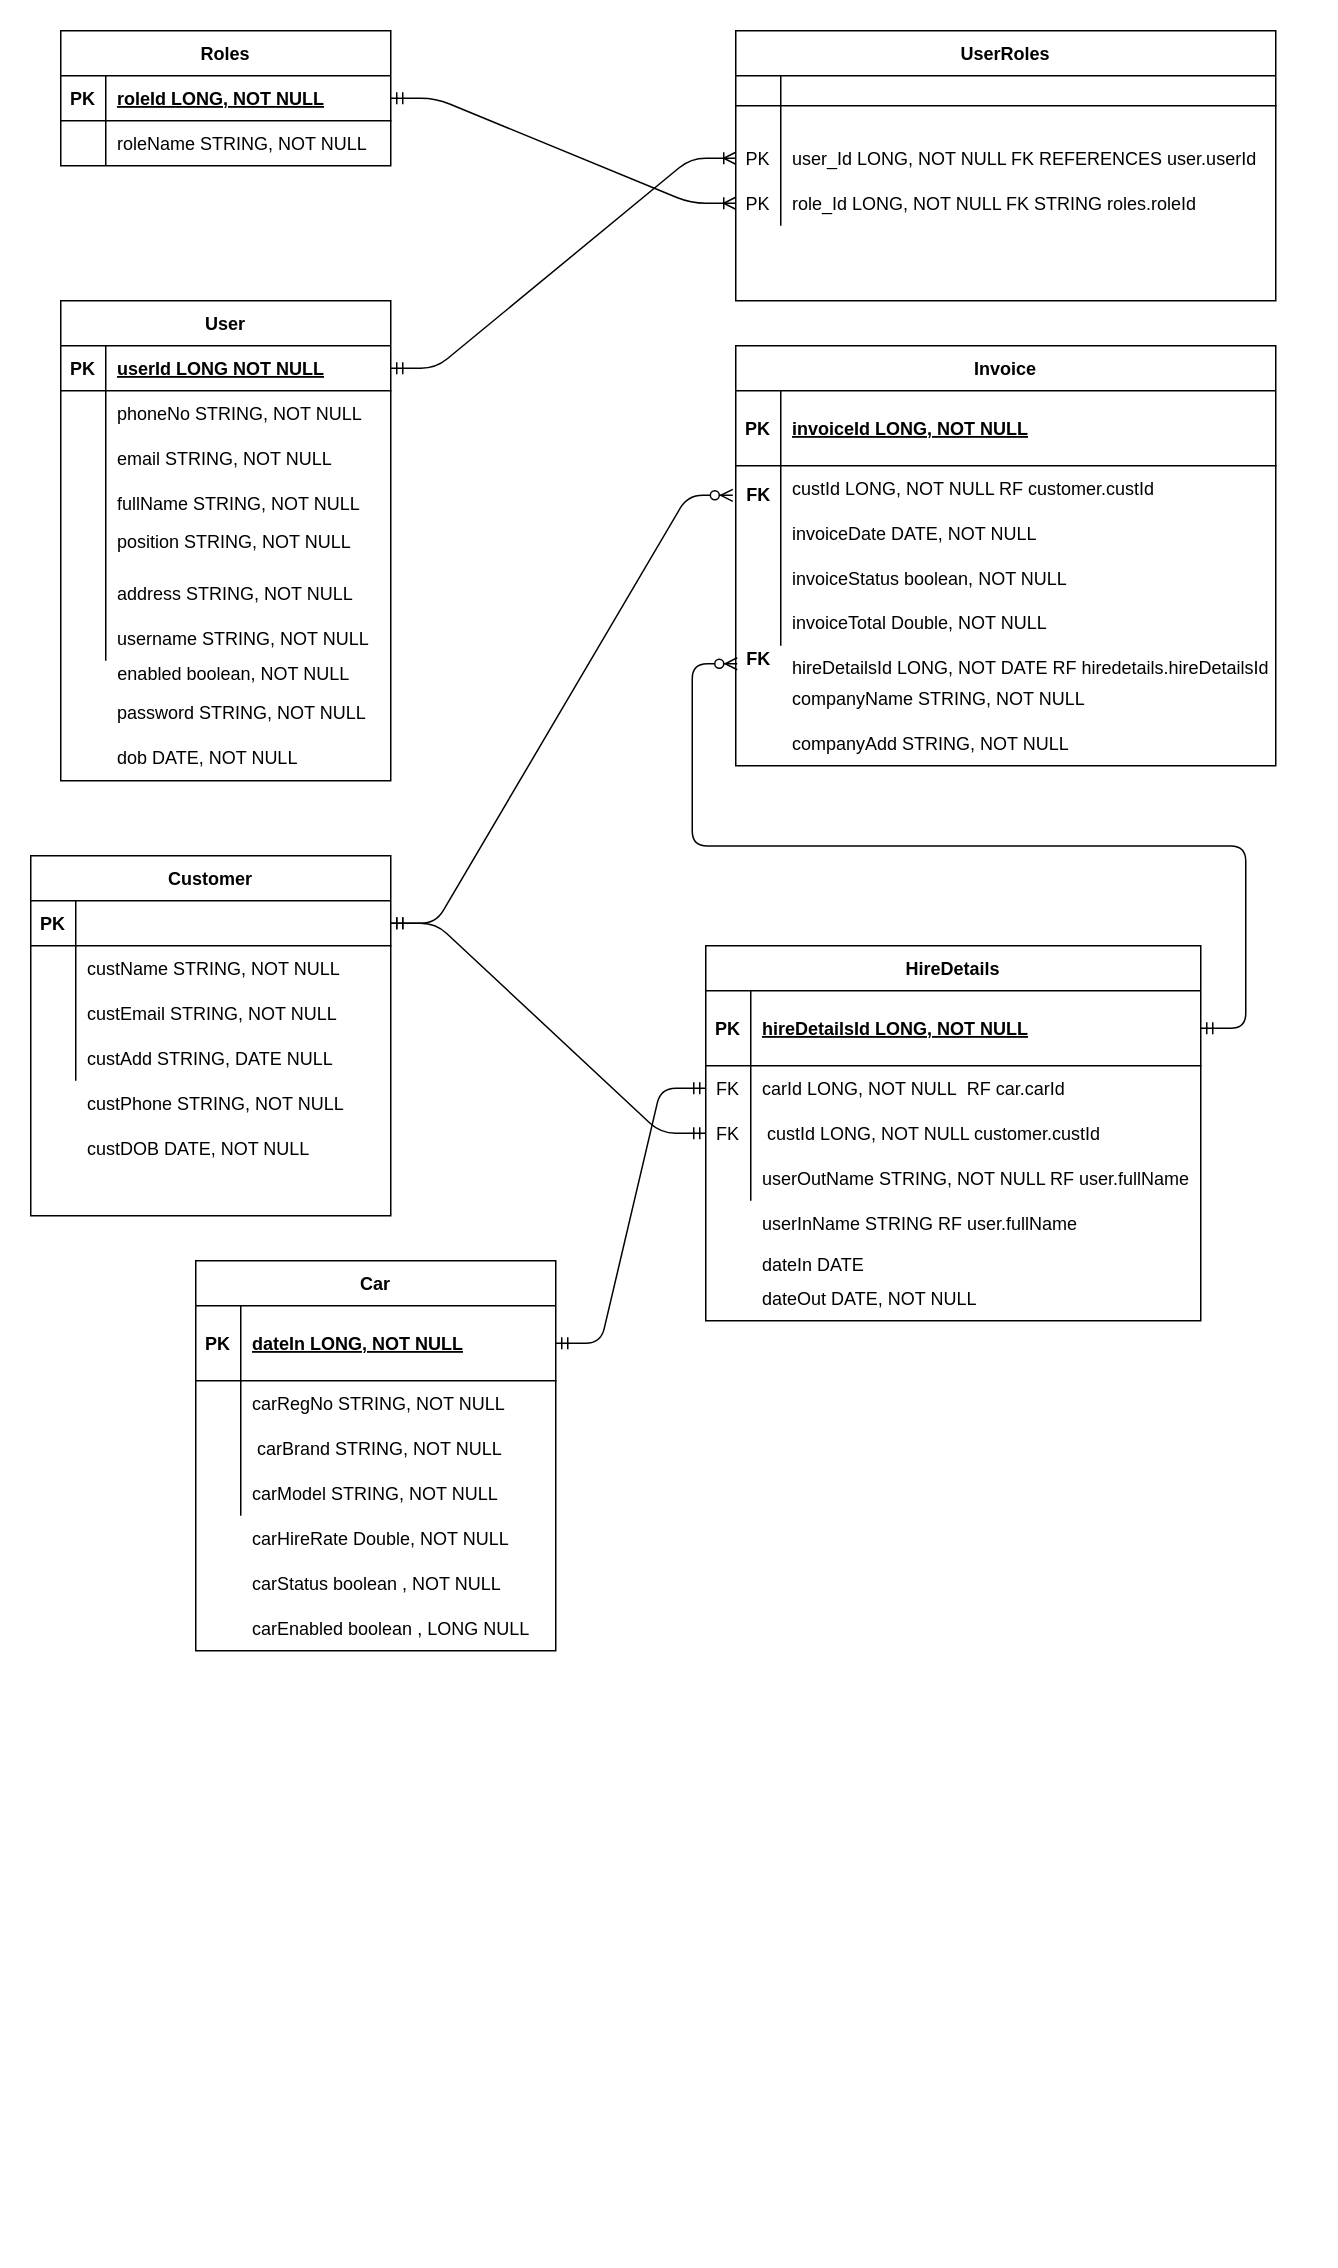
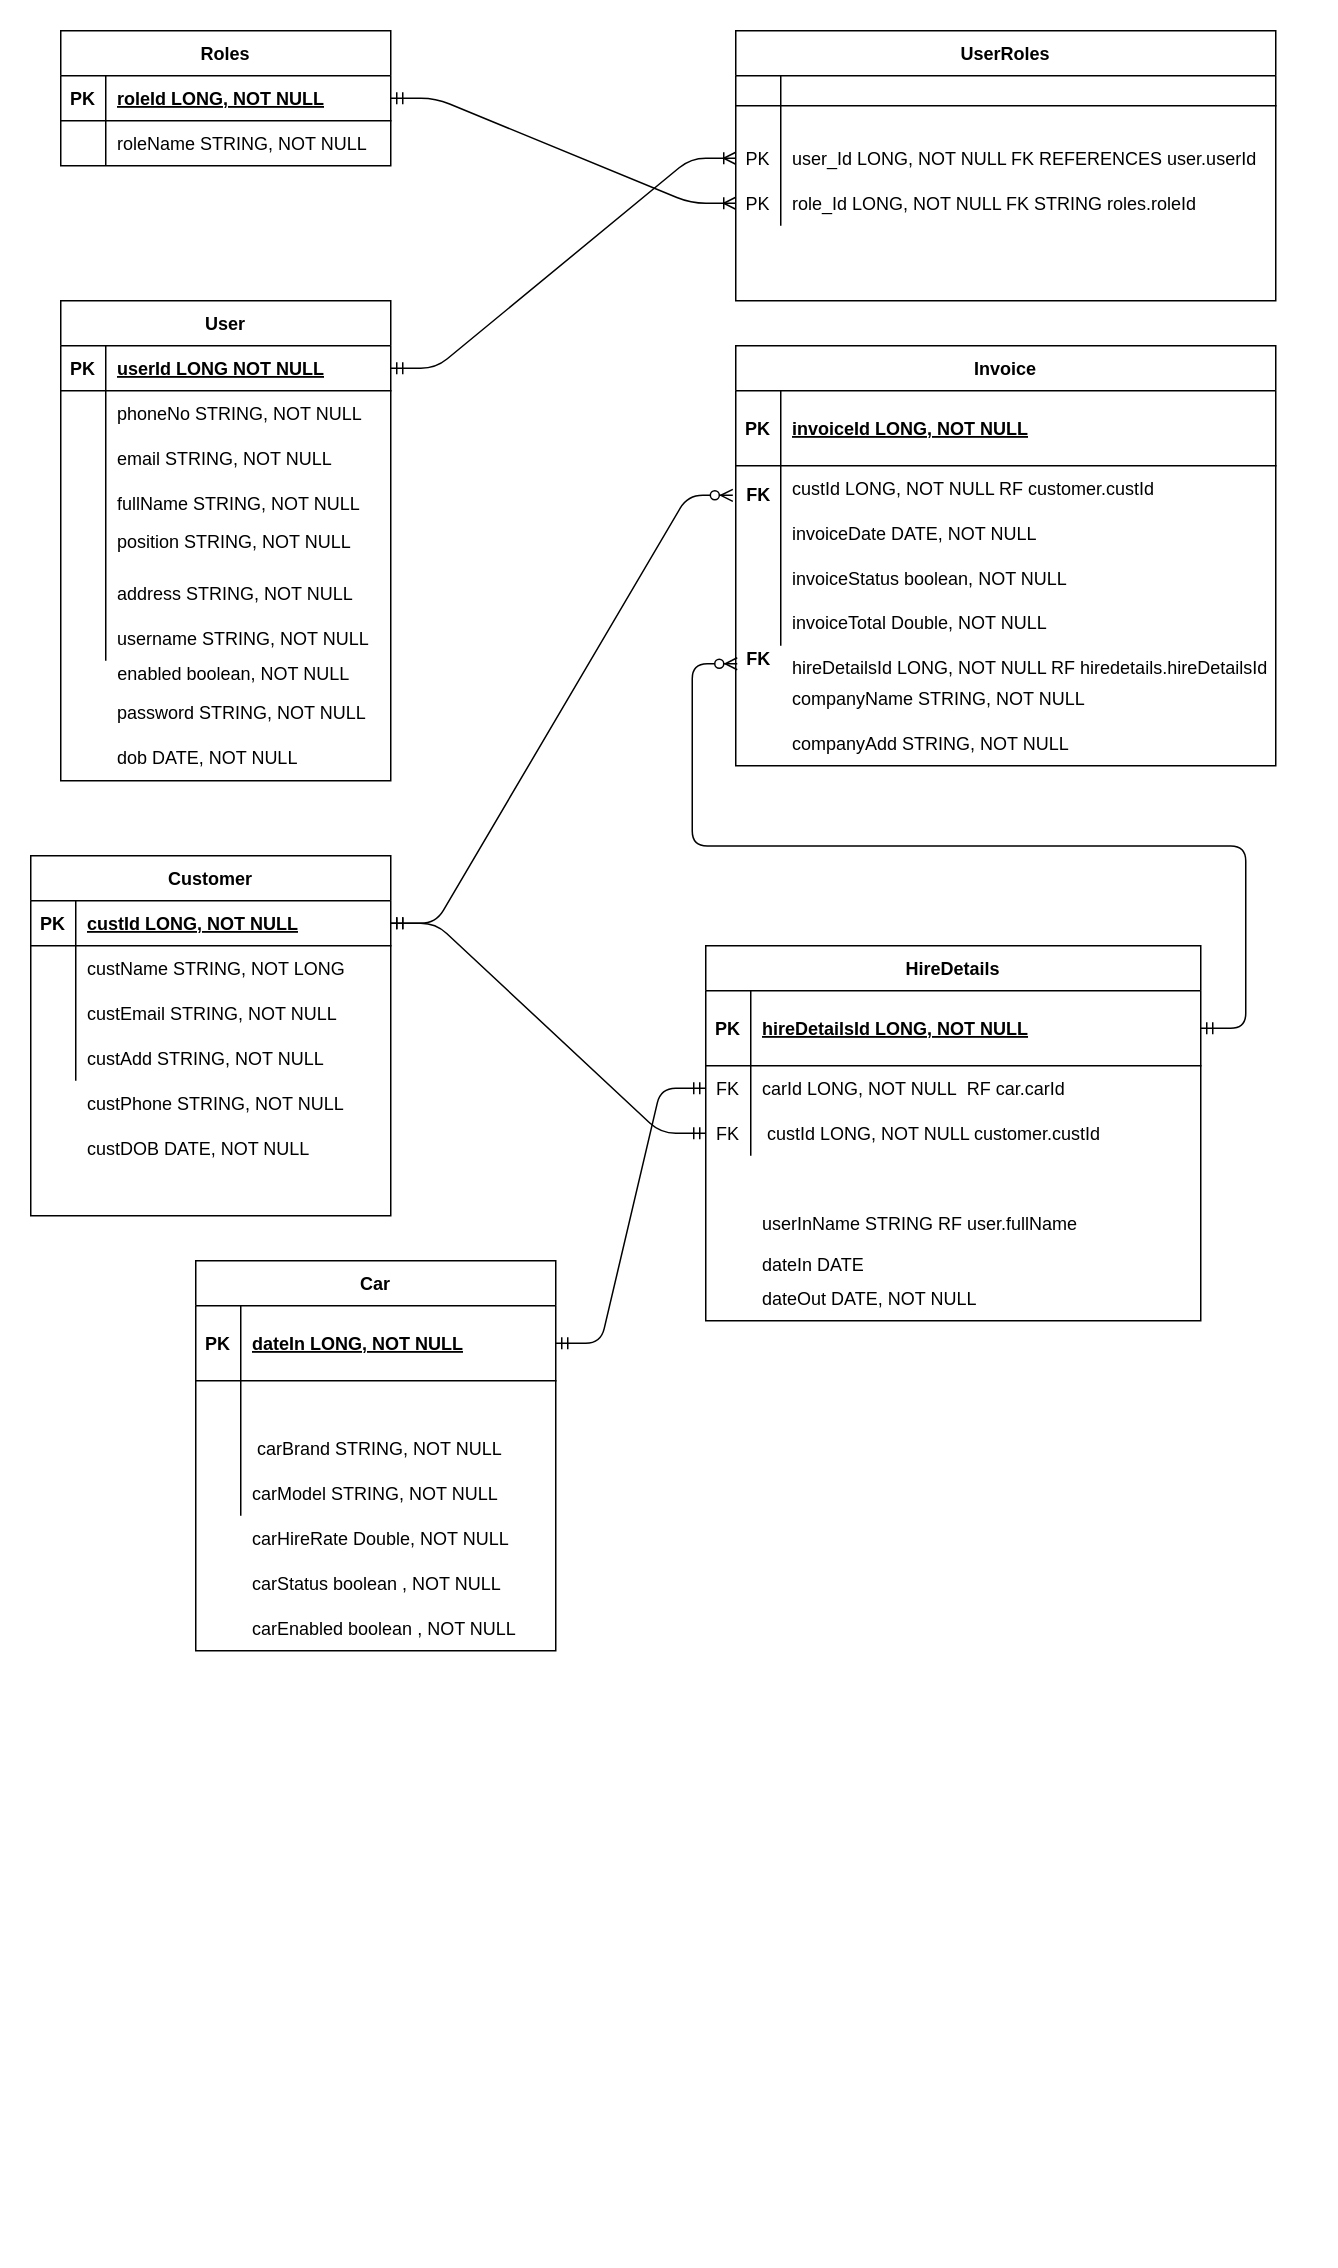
(1042, 668) -> (1042, 668)
none -> (233, 923)
(204, 969) -> (204, 969)
(204, 1059) -> (199, 1059)
(976, 1178) -> none
(398, 1403) -> none
(387, 1629) -> (382, 1629)
